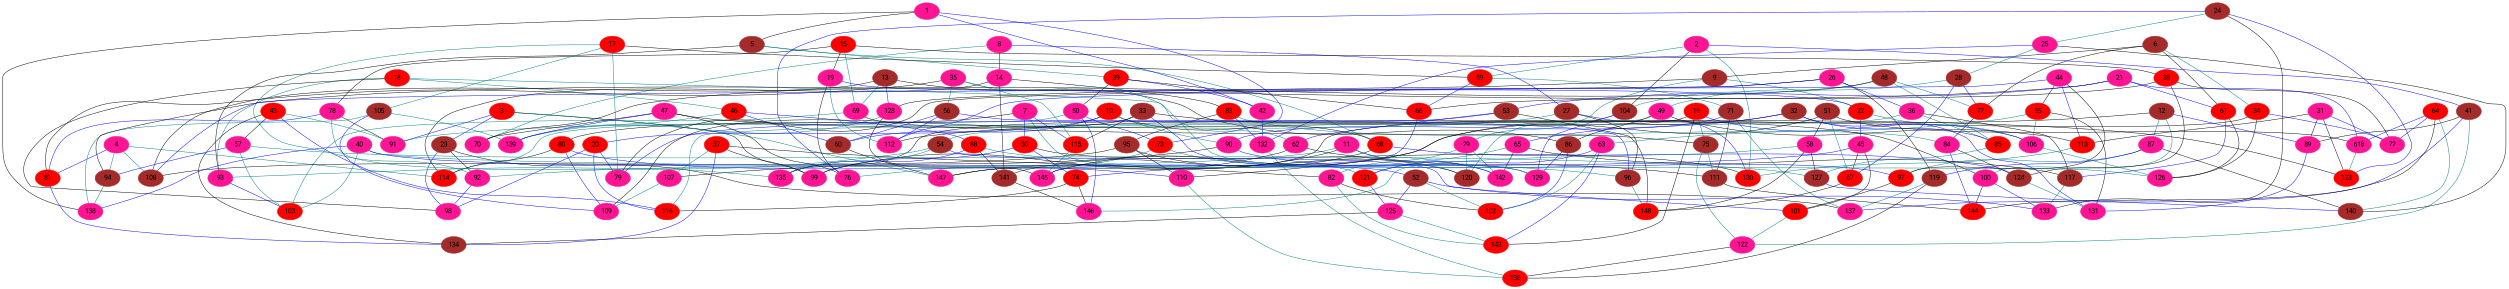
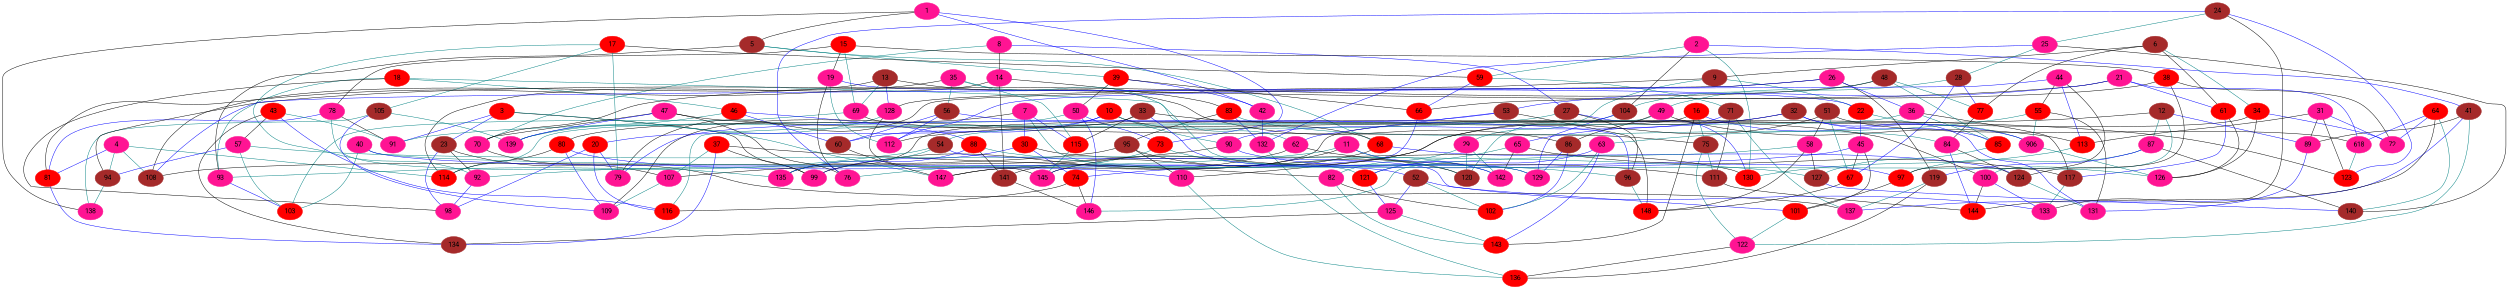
(2031, 145) -> (2031, 145)
none -> (572, 164)
(221, 165) -> none
